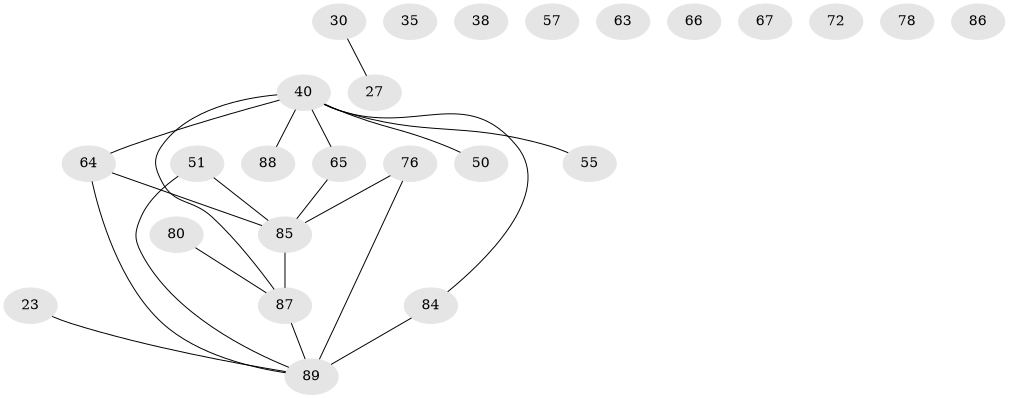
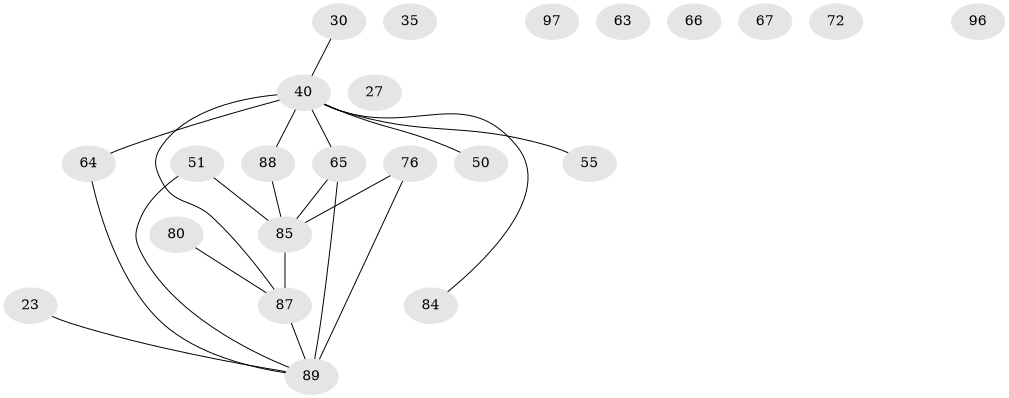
(481, 22) -> none
(552, 22) -> (552, 22)
(907, 22) -> none
(978, 22) -> (978, 22)
(357, 57) -> (321, 57)
(210, 207) -> (277, 199)
(371, 341) -> (327, 271)
